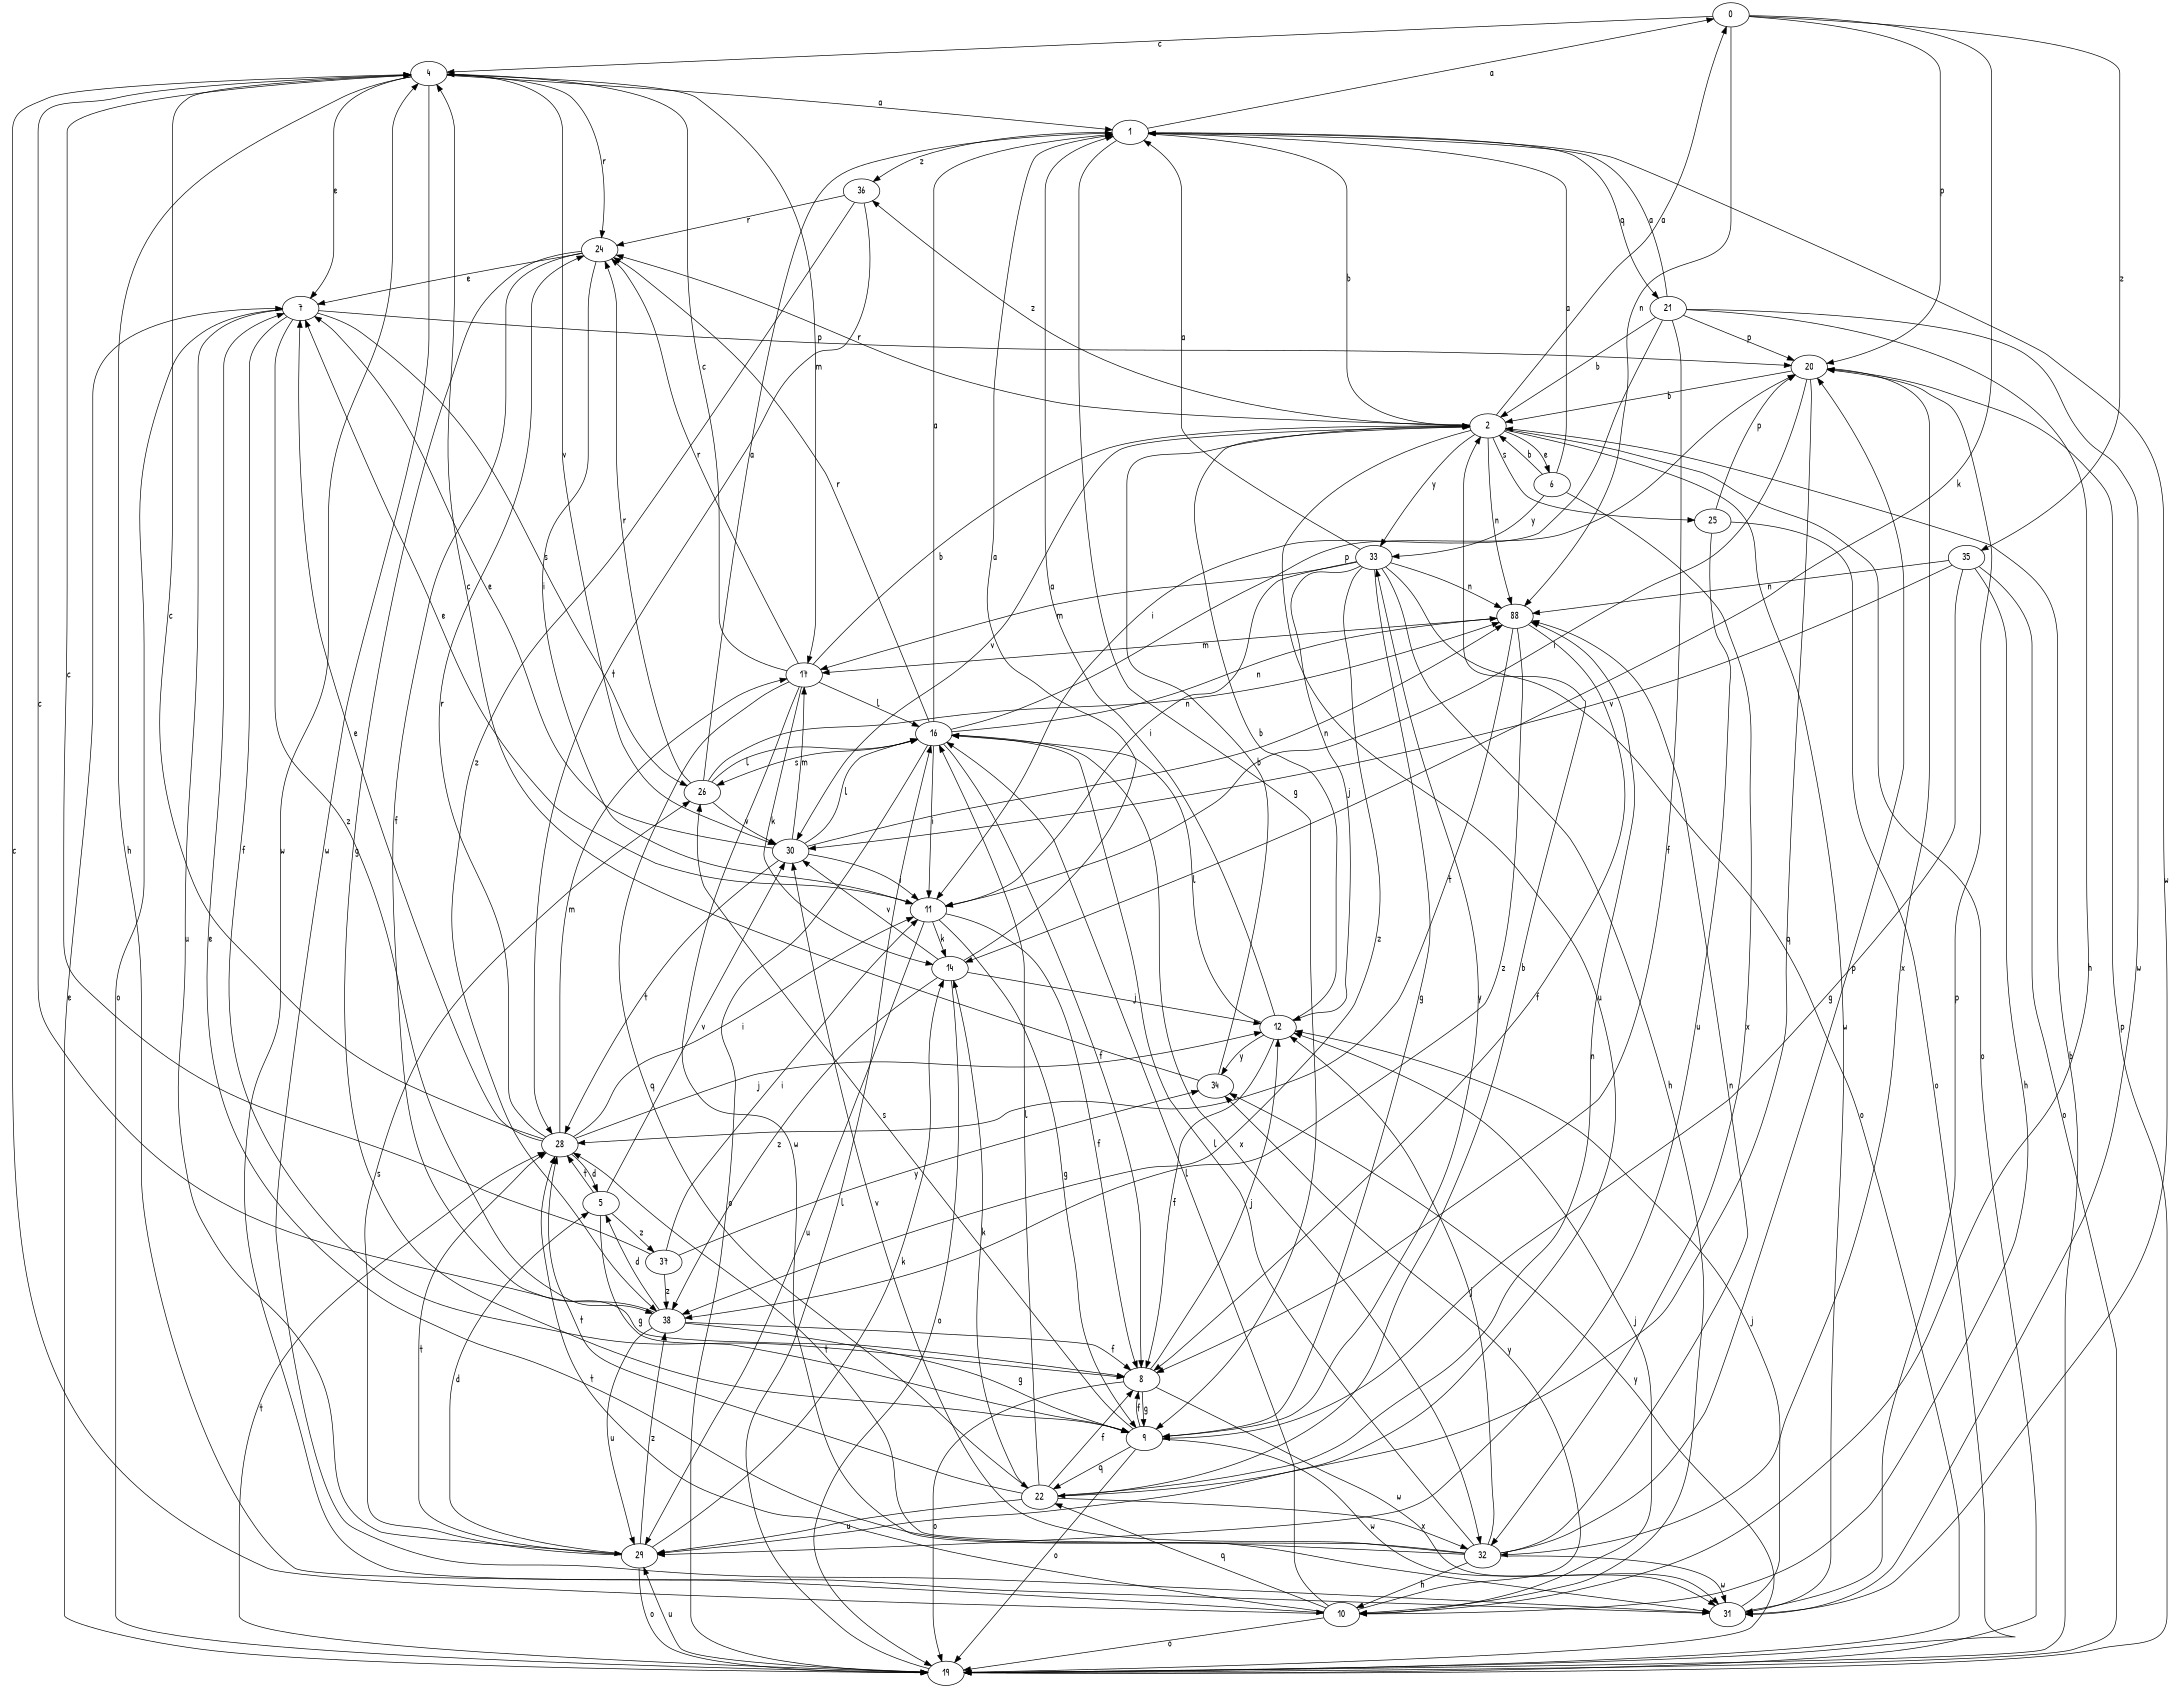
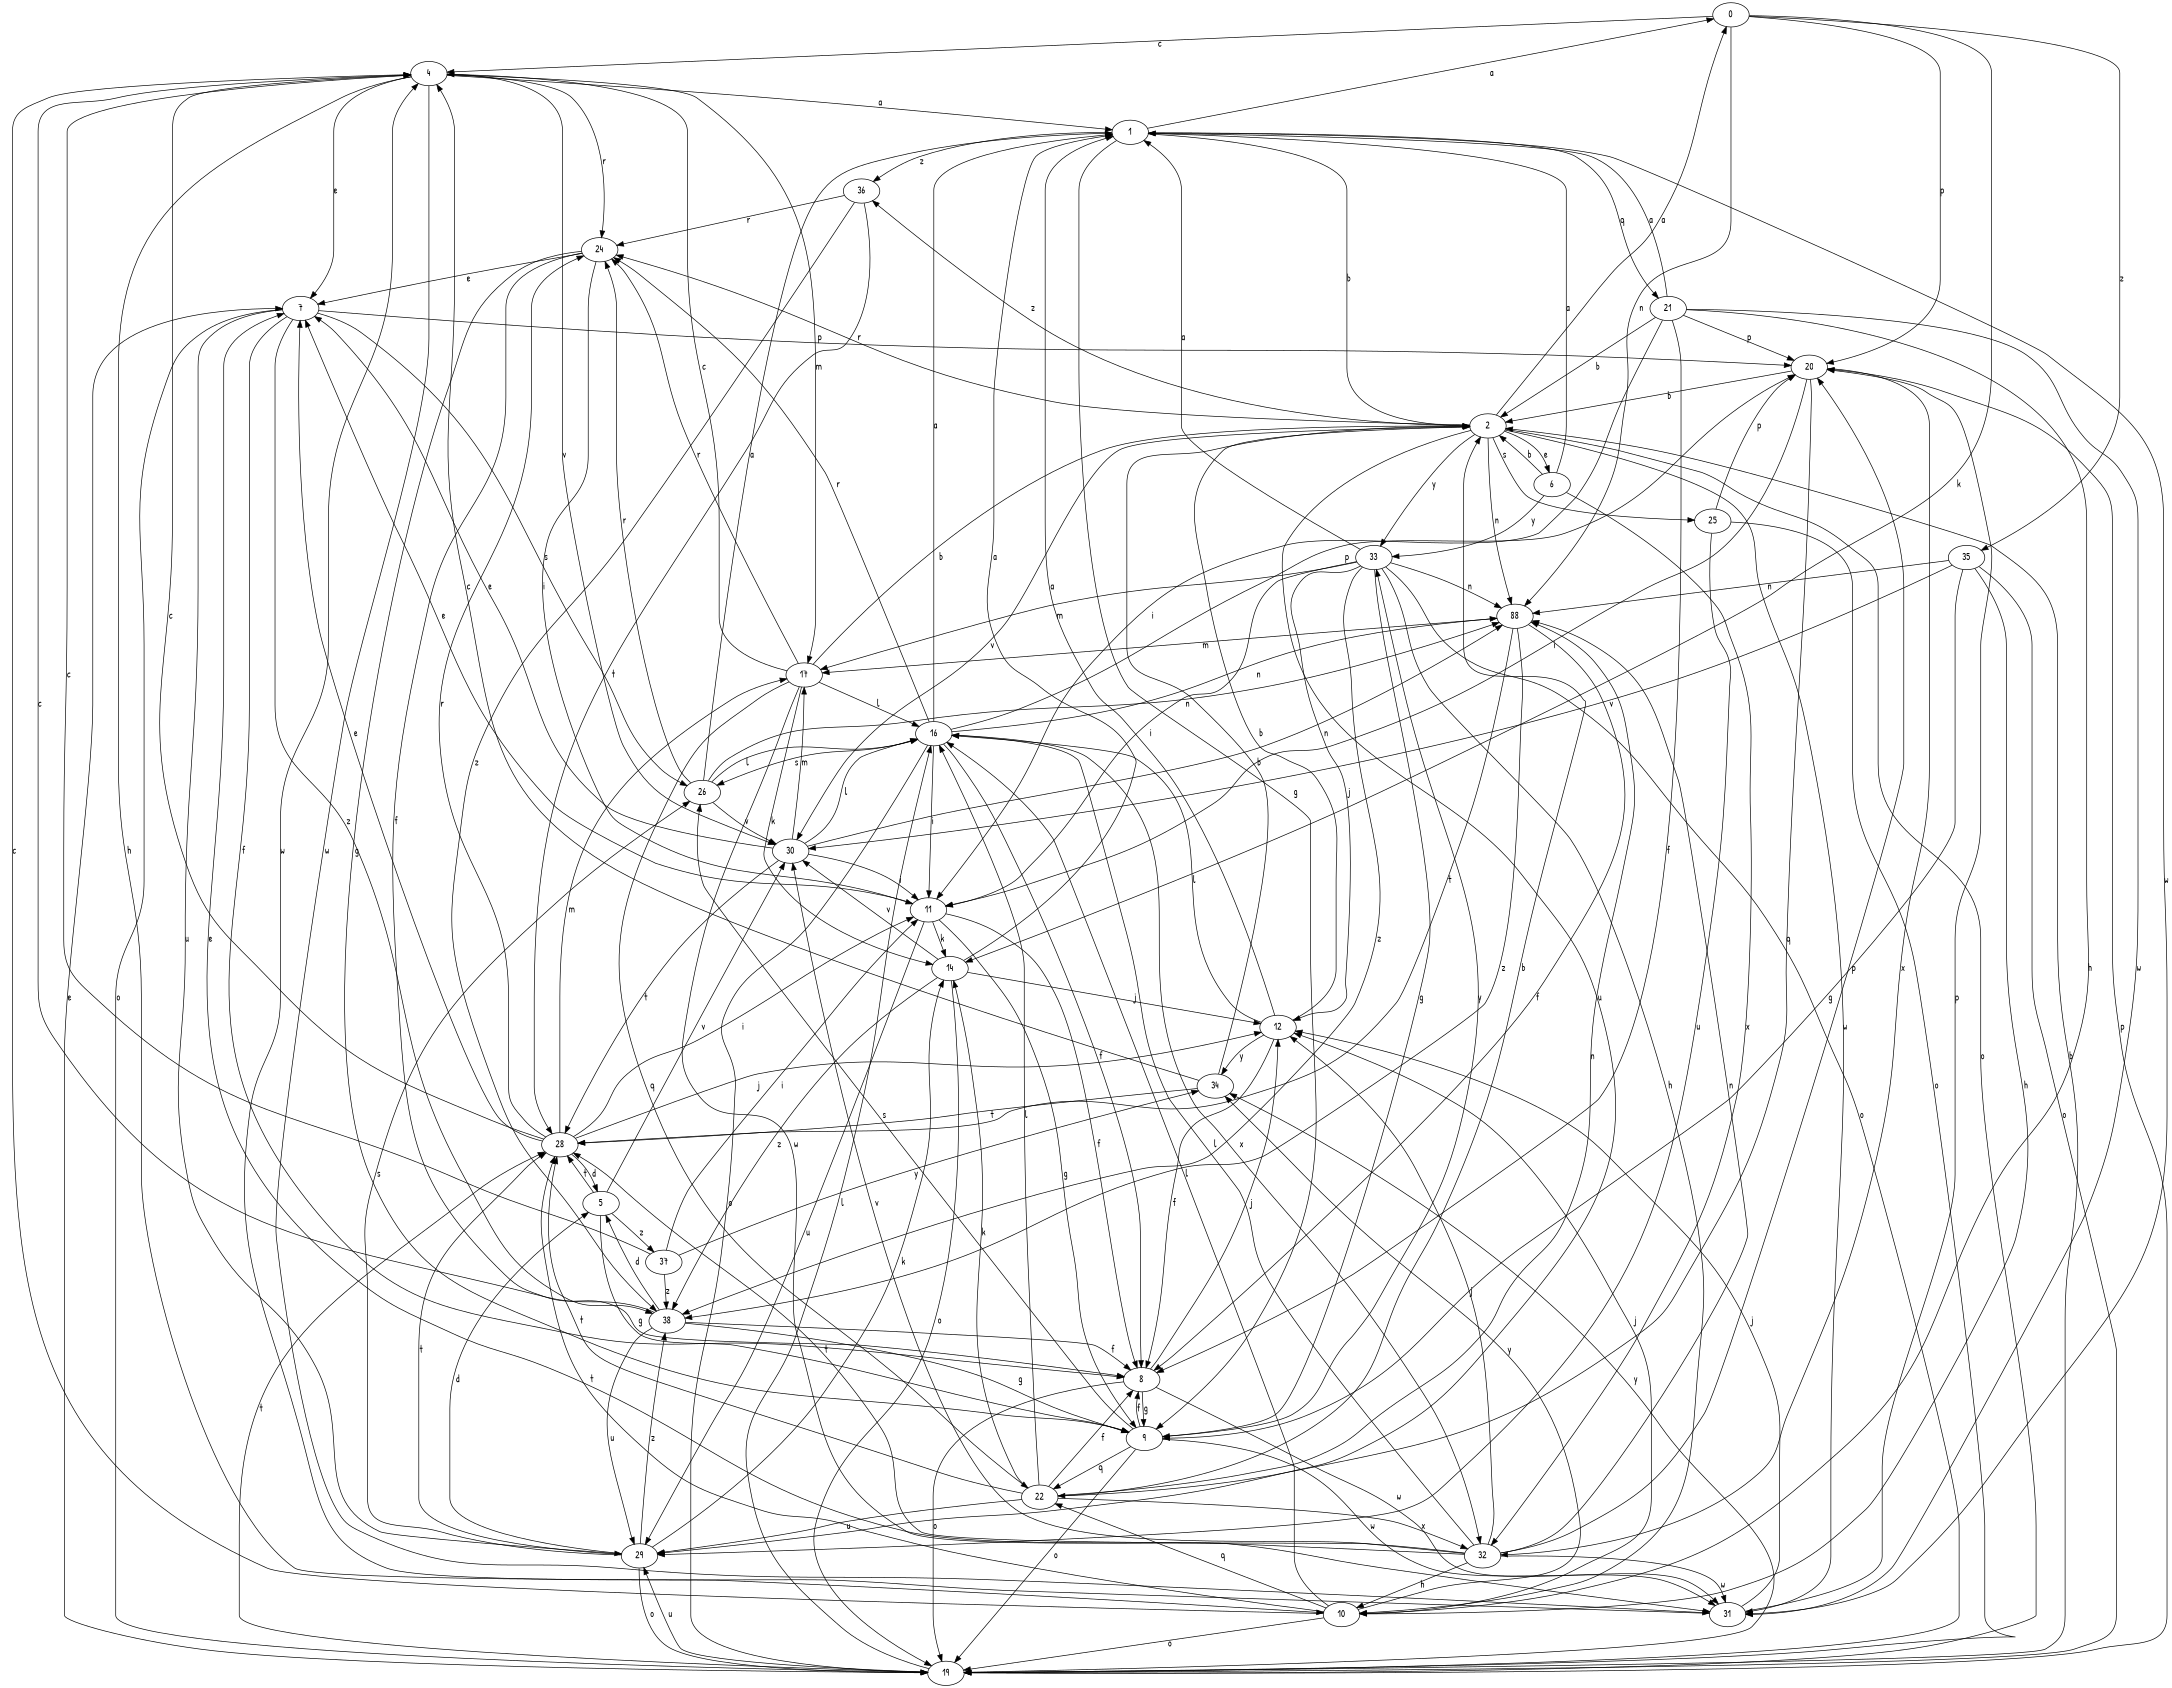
none -> (892, 1122)
